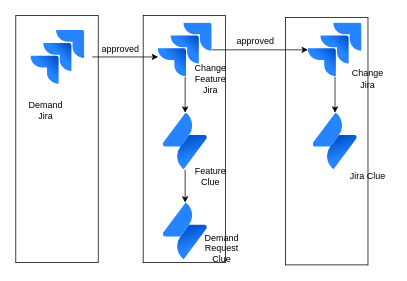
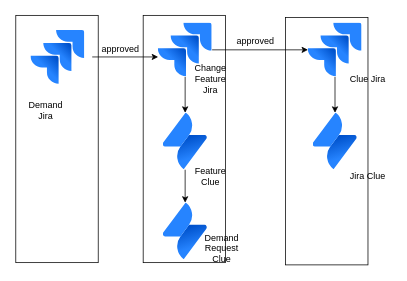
(368, 79) -> (368, 79)
